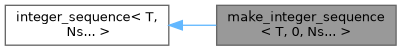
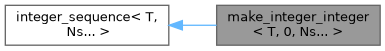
(306, 25) -> (298, 25)
